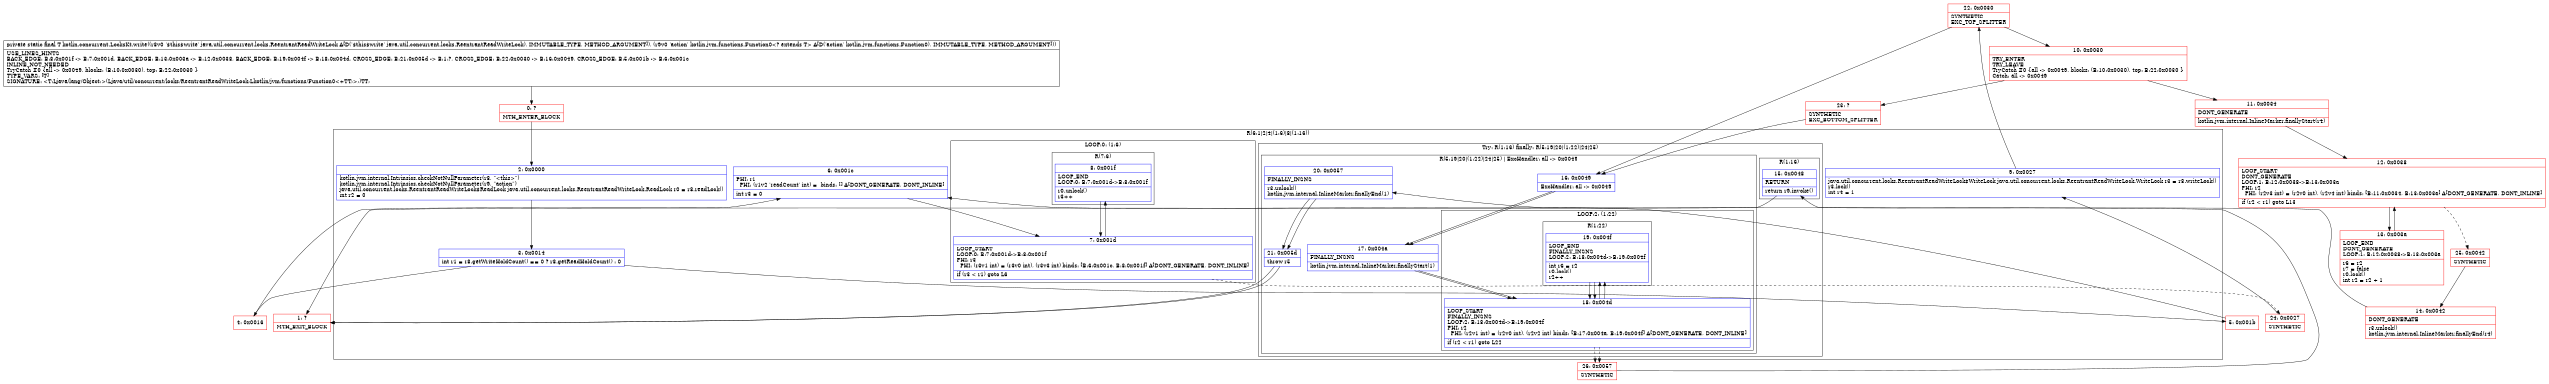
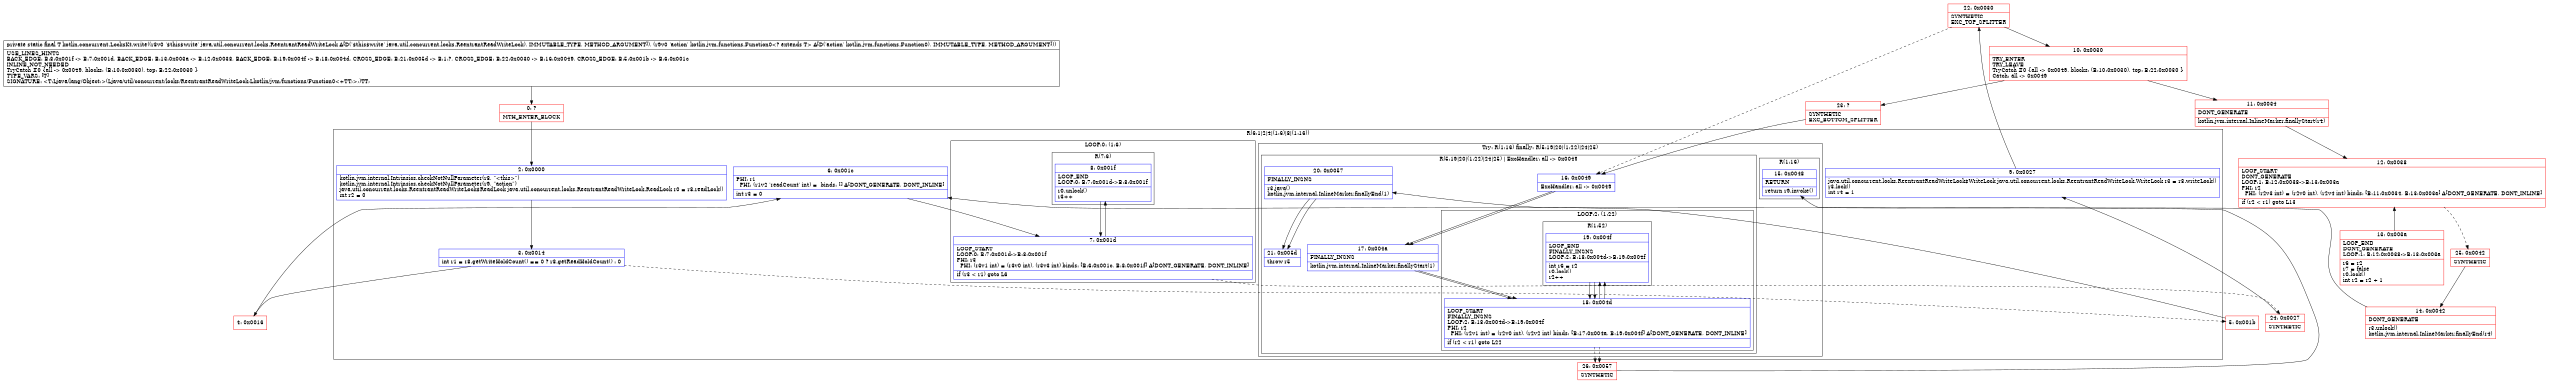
(1776, 100) -> (1776, 100)
(1282, 189) -> (1279, 189)
(2389, 217) -> none
(1597, 226) -> (1597, 226)
(1423, 293) -> (1423, 293)
(302, 323) -> none
